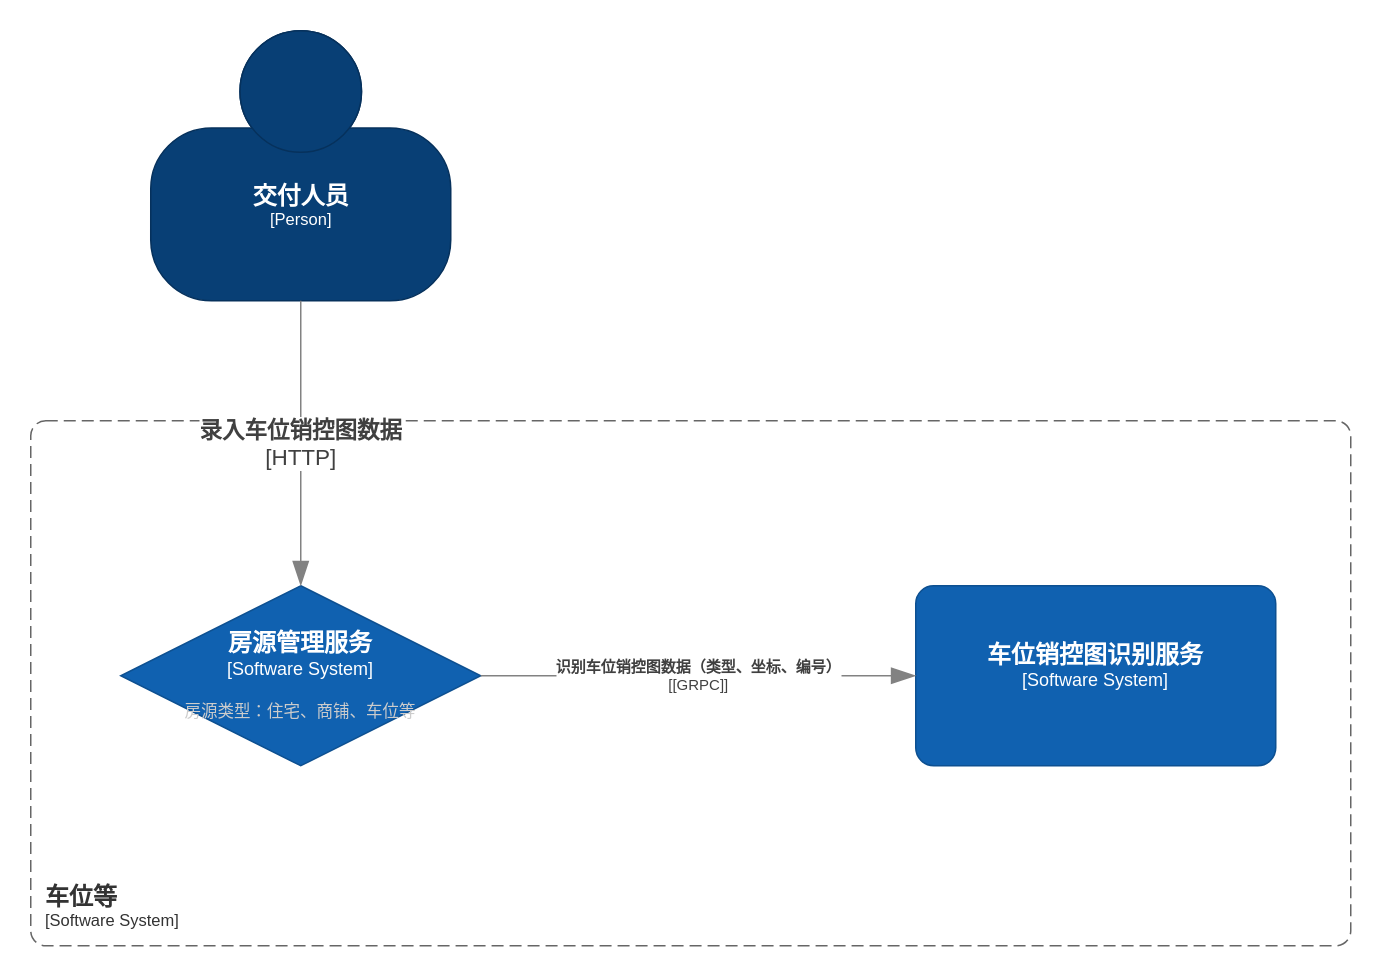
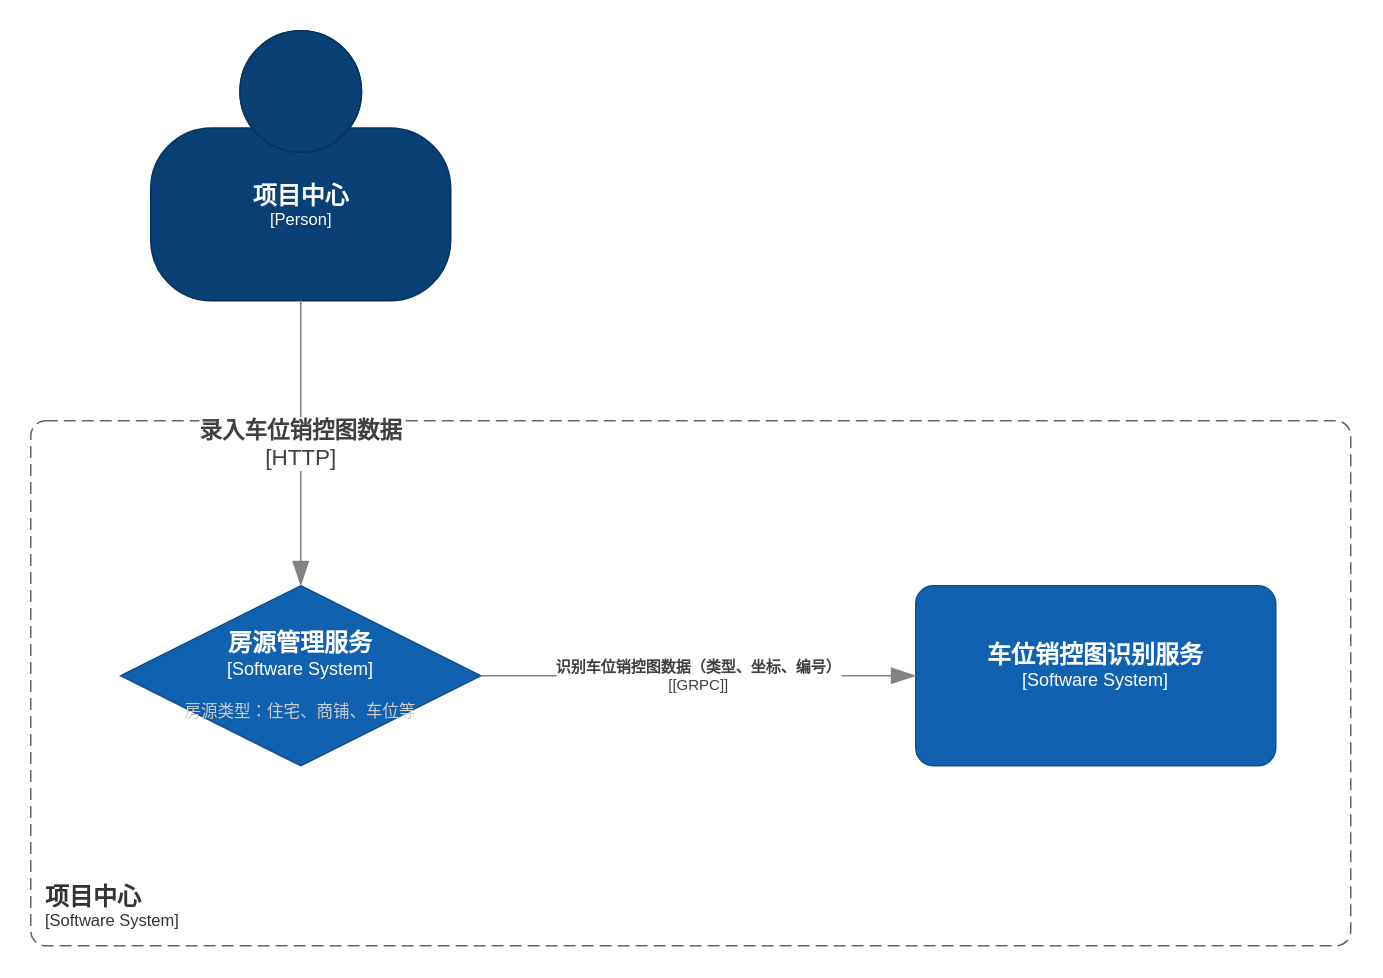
(302, 215) -> (302, 215)
(122, 909) -> (122, 909)
